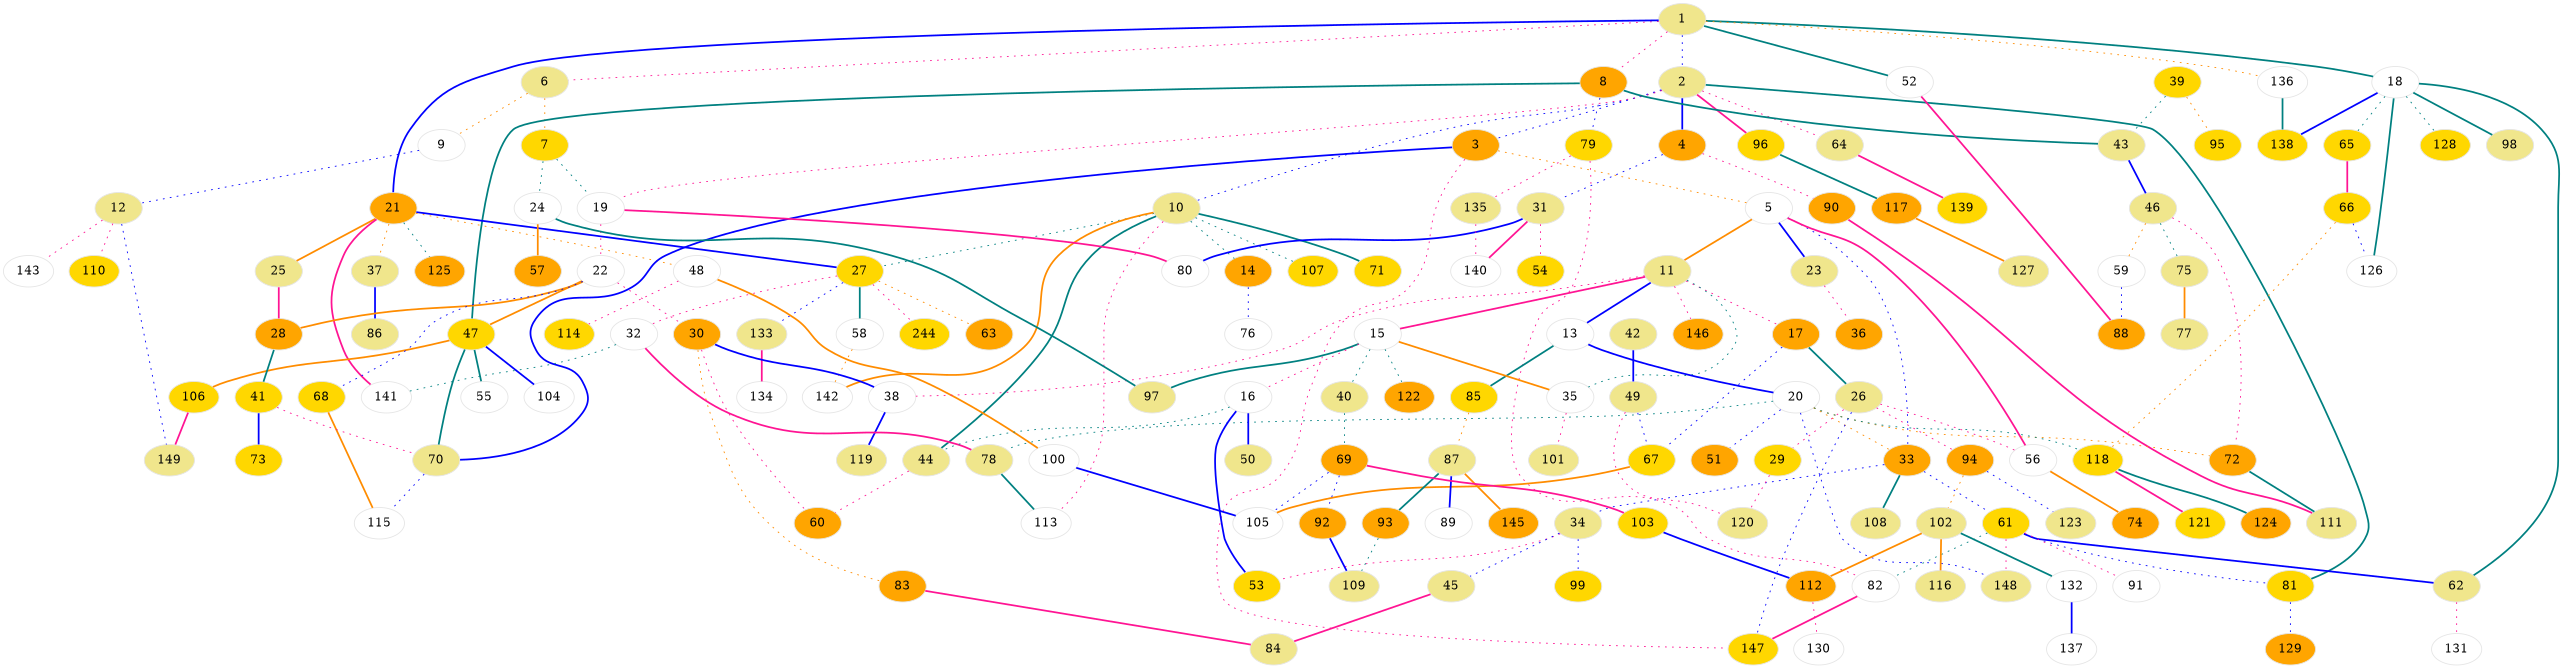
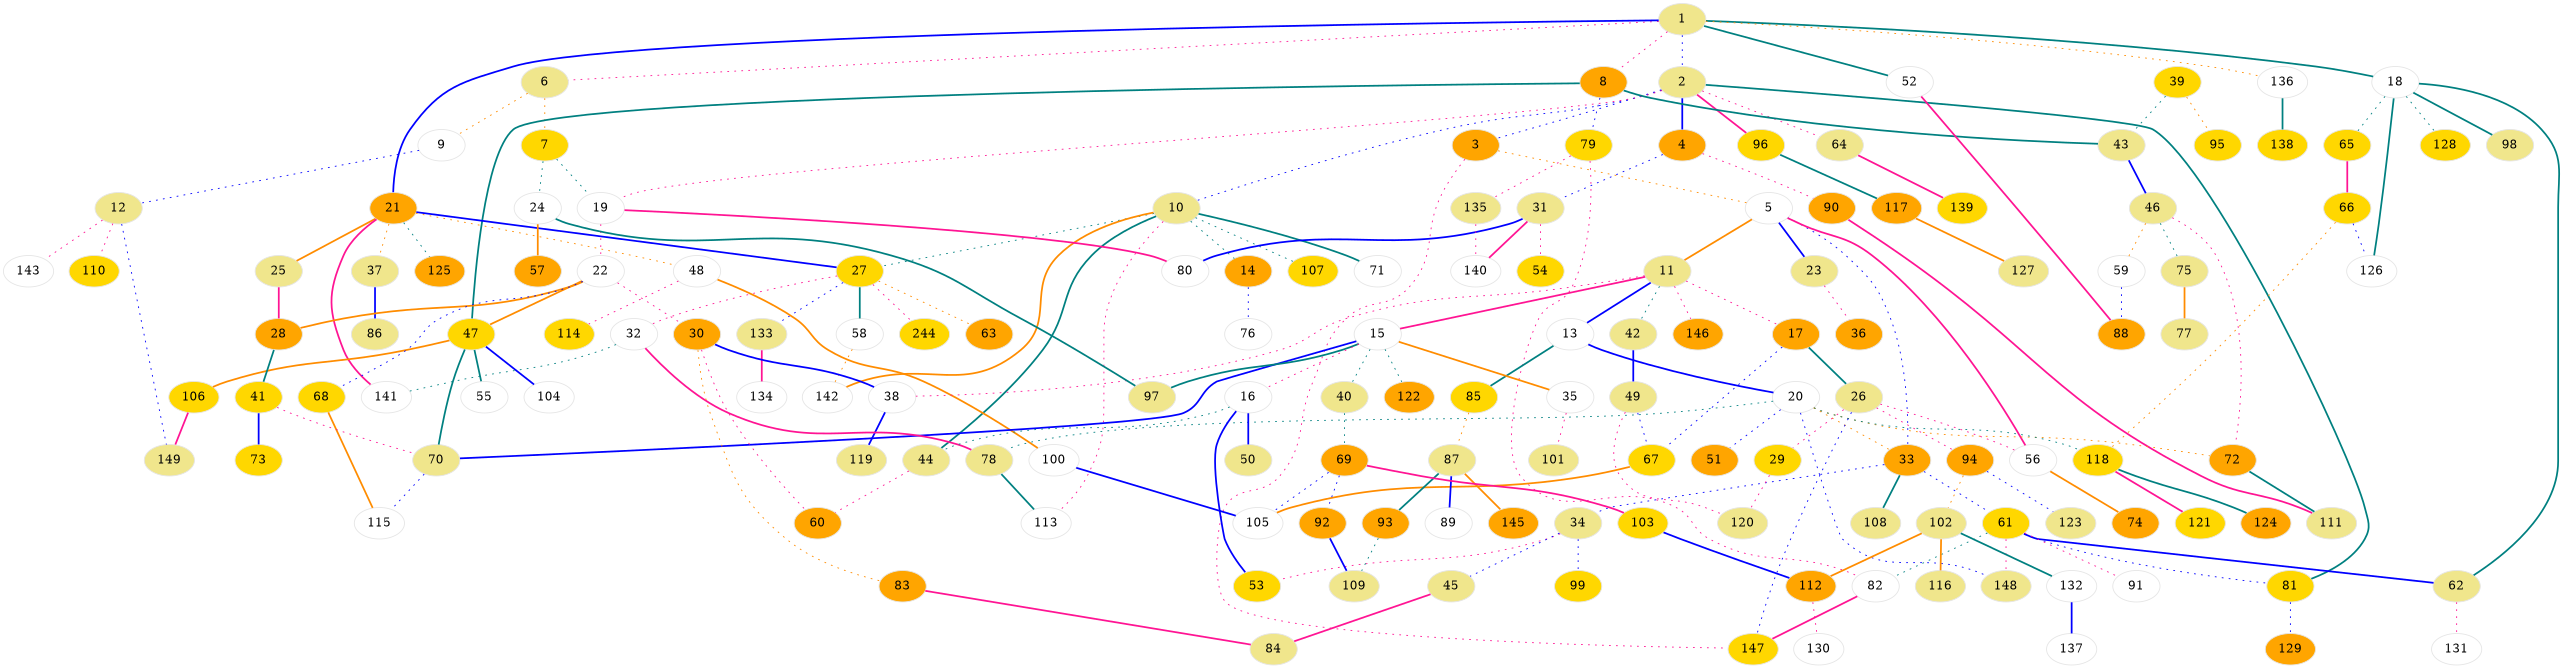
(2339, 114) -> none
(851, 207) -> (941, 434)
(1378, 271) -> (1378, 271)
(1709, 369) -> (1650, 303)
